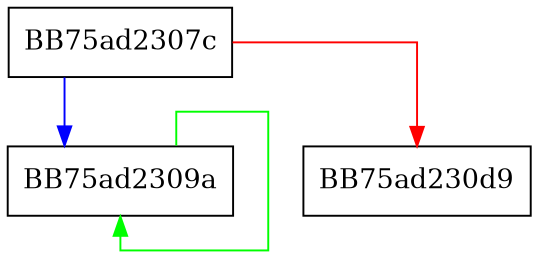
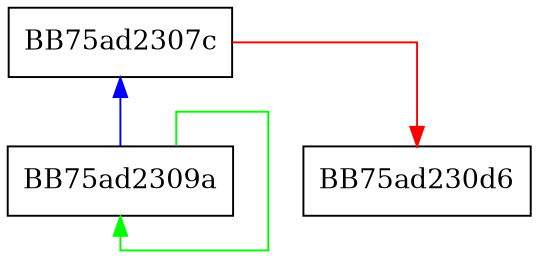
(65, 102) -> (120, 122)
(417, 181) -> (417, 181)
